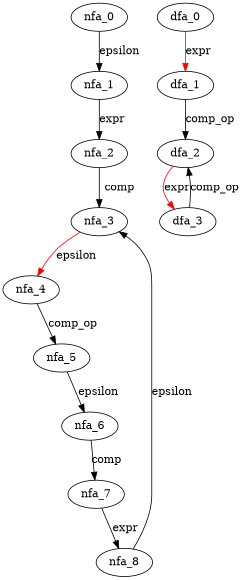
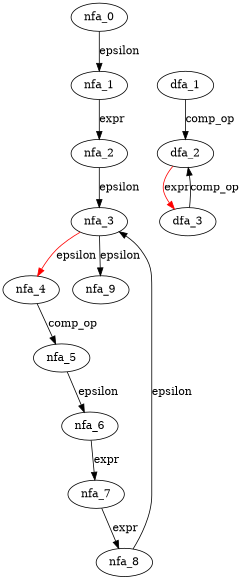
(185, 17) -> none
(120, 188) -> (120, 188)
none -> (101, 290)
(107, 460) -> (107, 460)
